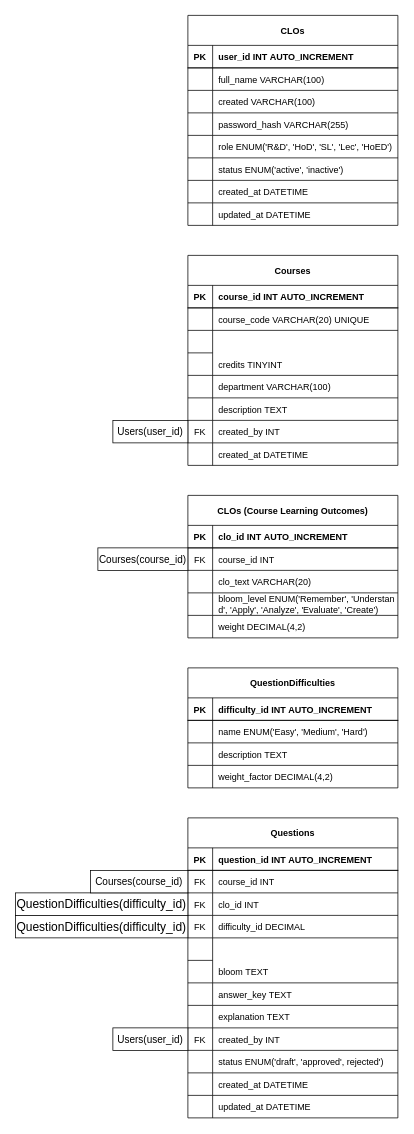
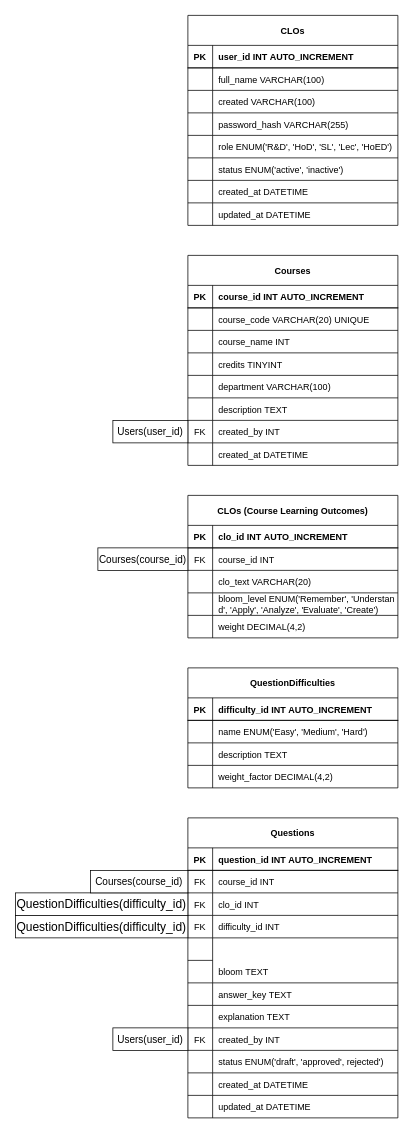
none -> (305, 342)
(266, 927) -> (256, 927)
